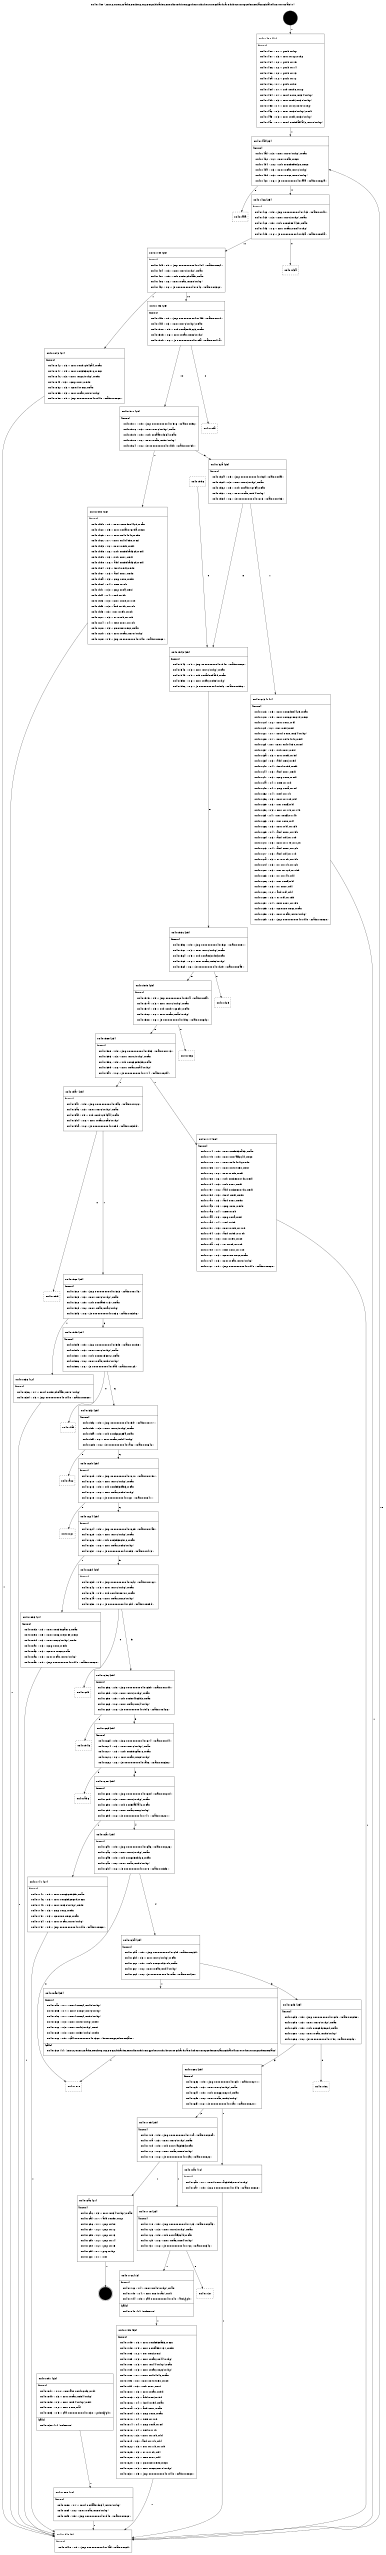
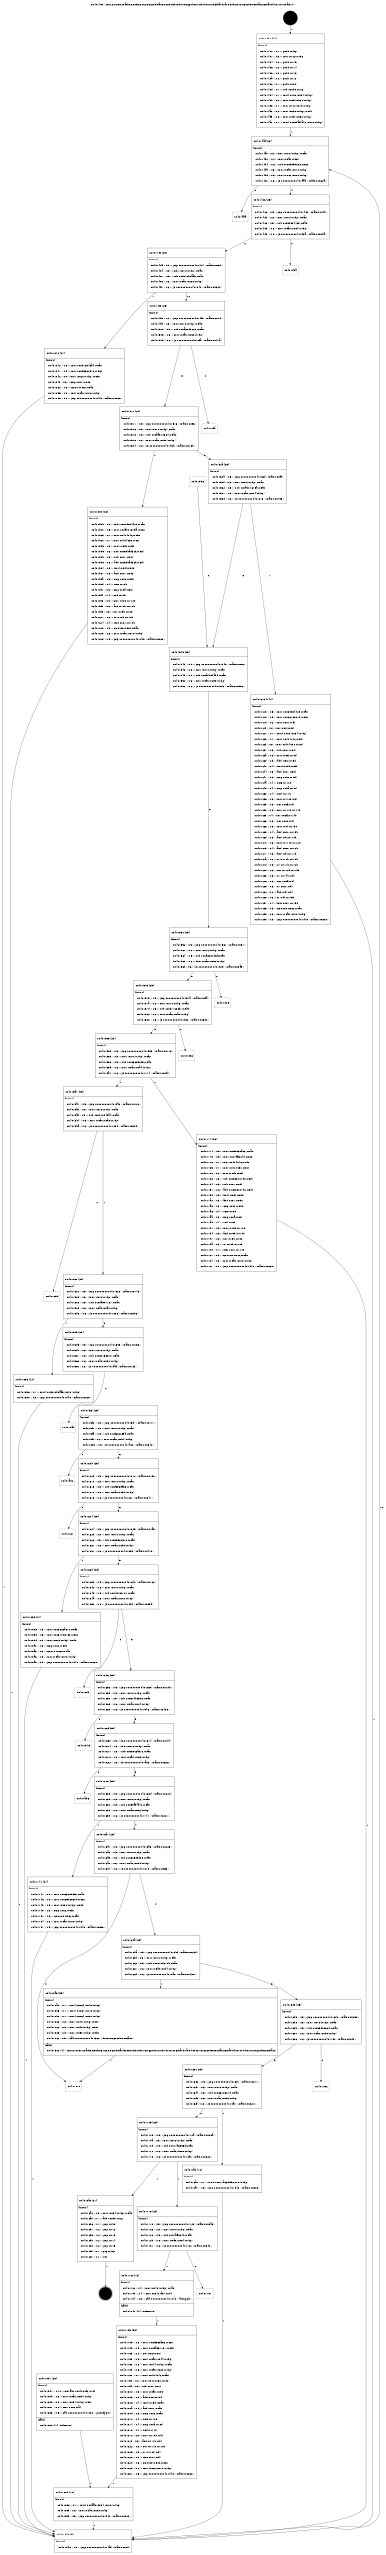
(111, 1388) -> none
(144, 2506) -> (113, 2481)
